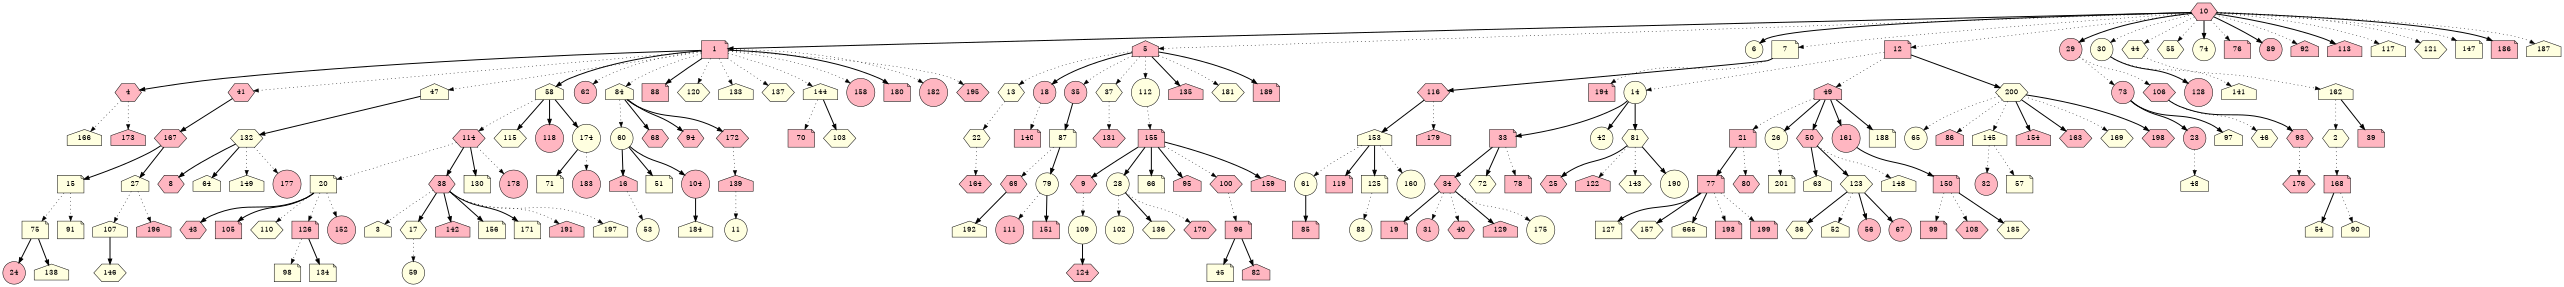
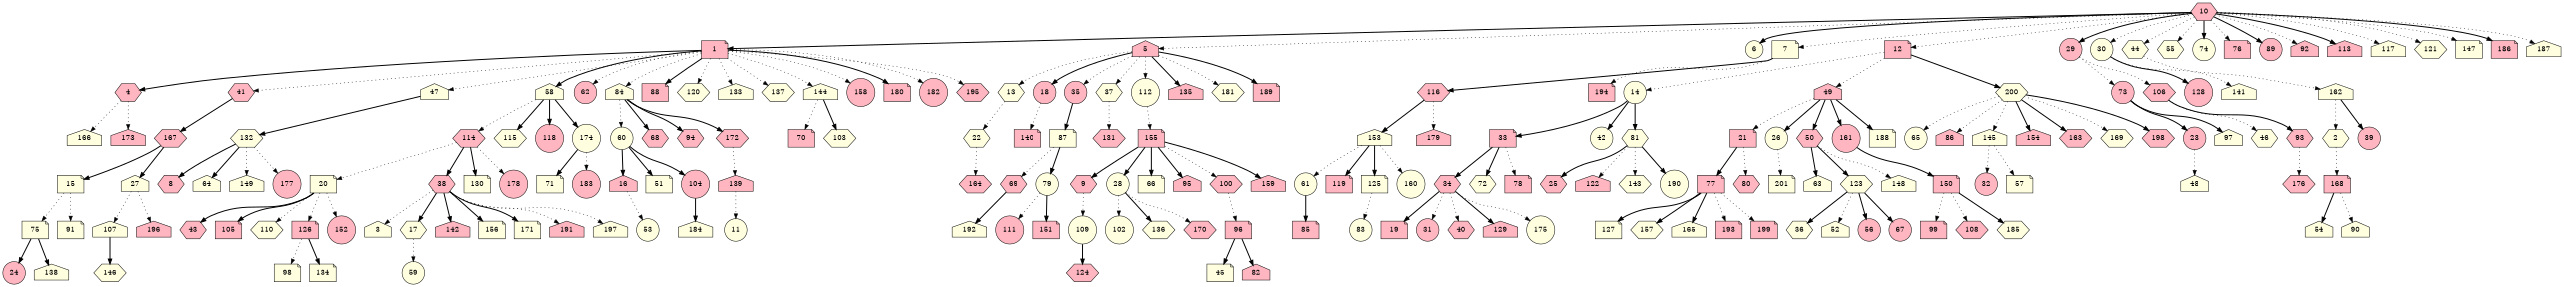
(2371, 138) -> (2369, 138)
(1689, 230) -> (1689, 230)
